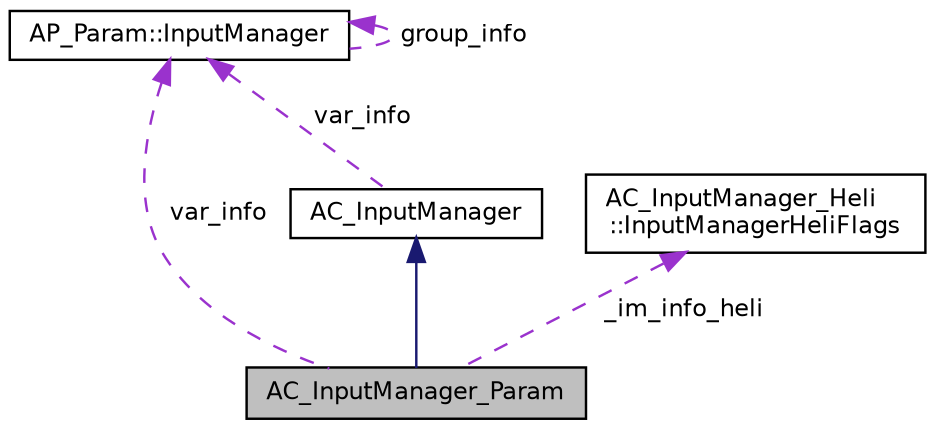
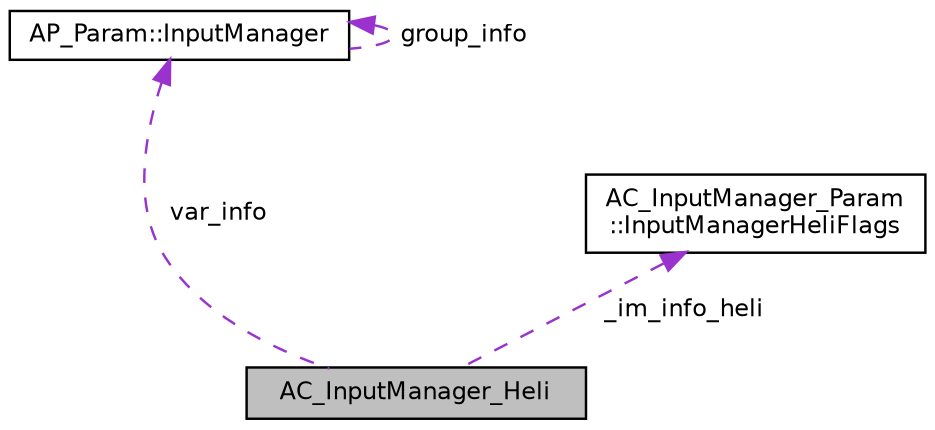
(416, 214) -> none
(756, 214) -> (756, 214)
(416, 393) -> (416, 393)
